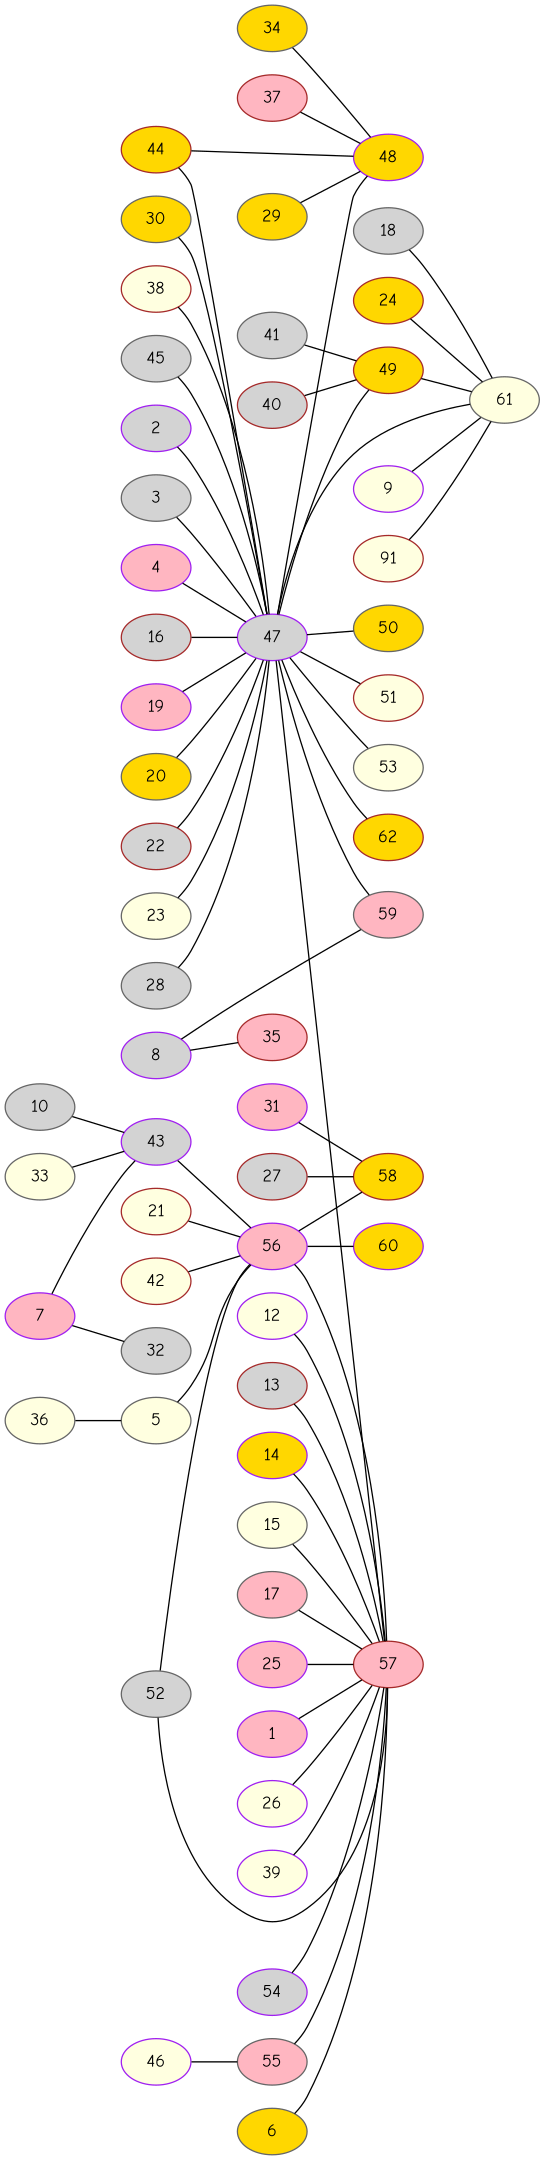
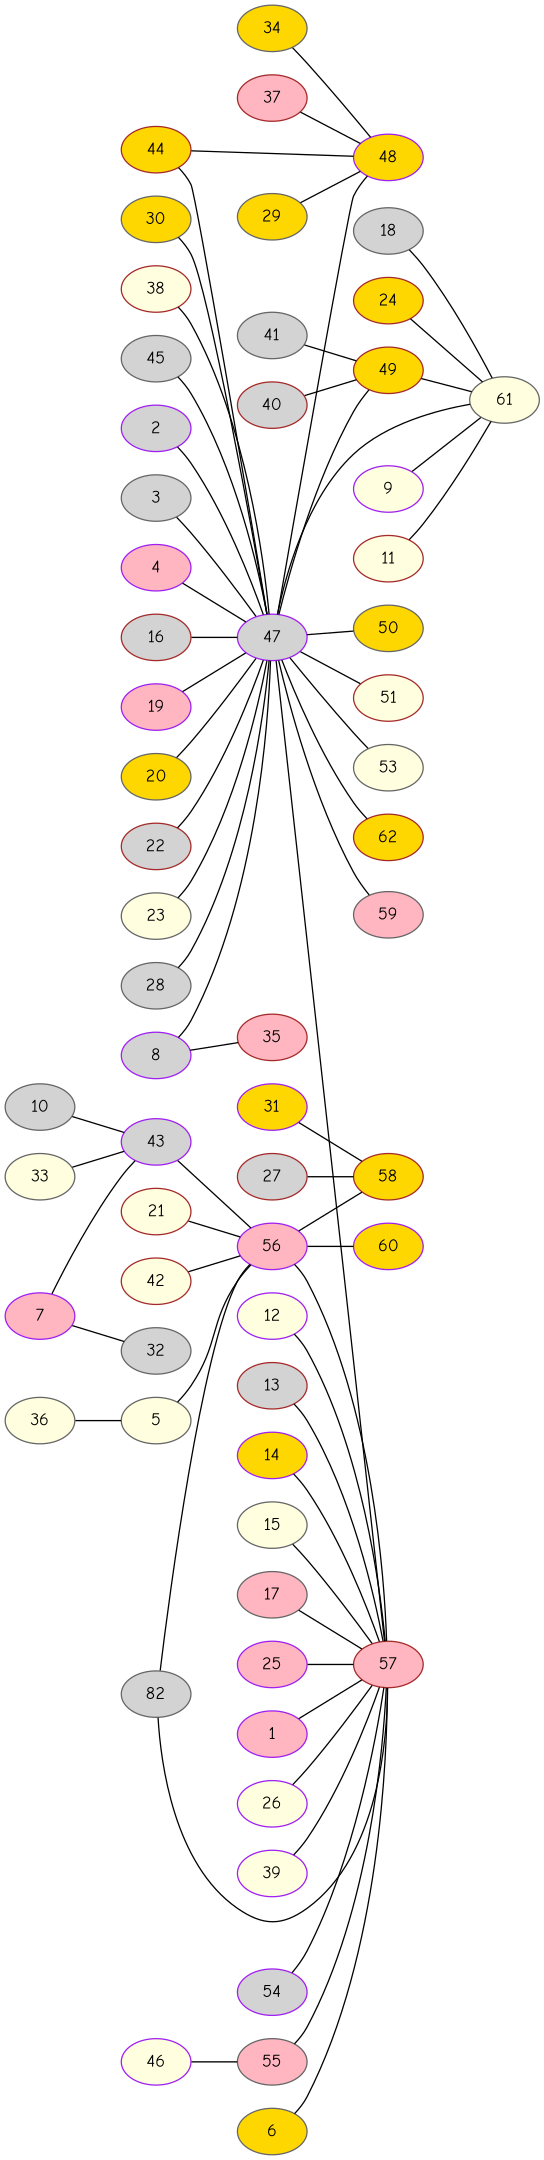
(388, 559) -> (388, 559)
(270, 983) -> (247, 855)
(272, 1107) -> (272, 1107)
(156, 1694) -> (156, 1694)
